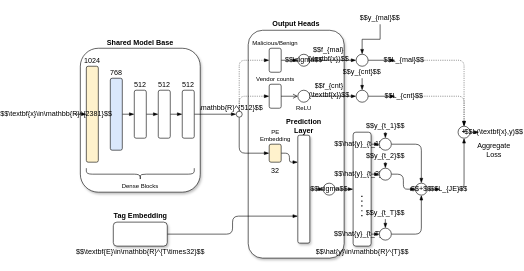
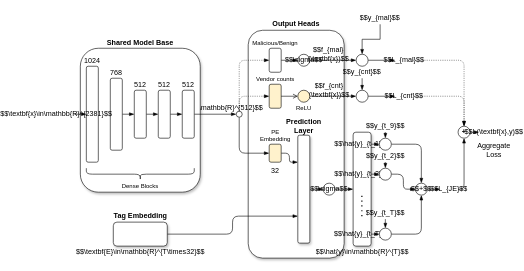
(275, 96) -> (275, 96)
(304, 96) -> (304, 96)
(92, 114) -> (92, 114)
(116, 114) -> (116, 114)
(386, 126) -> (386, 126)
